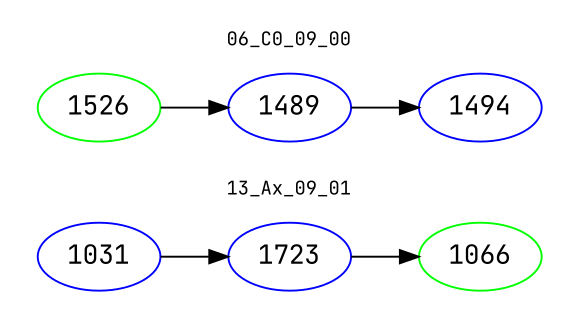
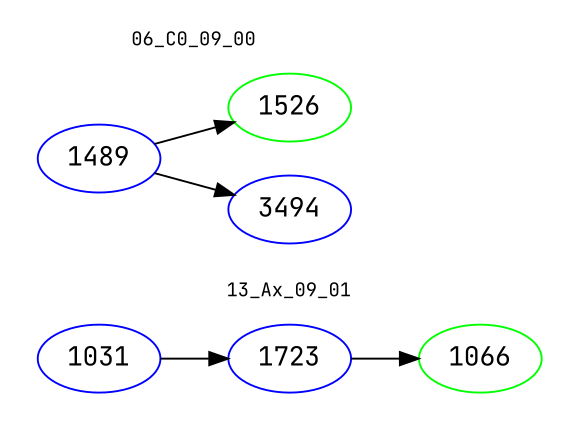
(185, 108) -> (185, 136)
(480, 108) -> (290, 210)
